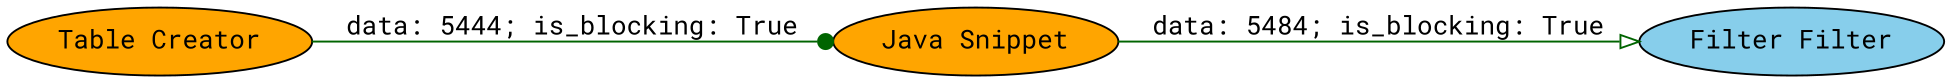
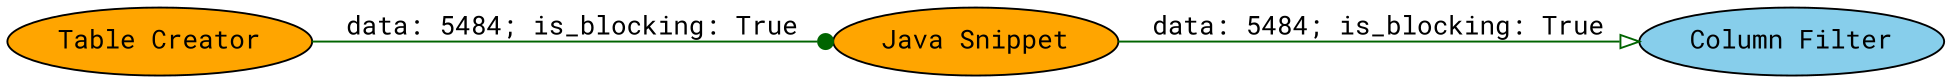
(573, 27) -> (573, 27)
(1792, 42) -> (1792, 42)
